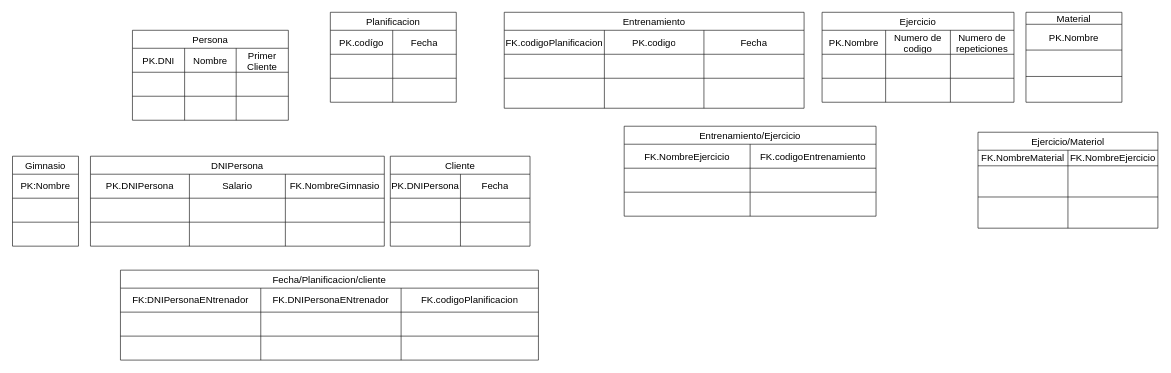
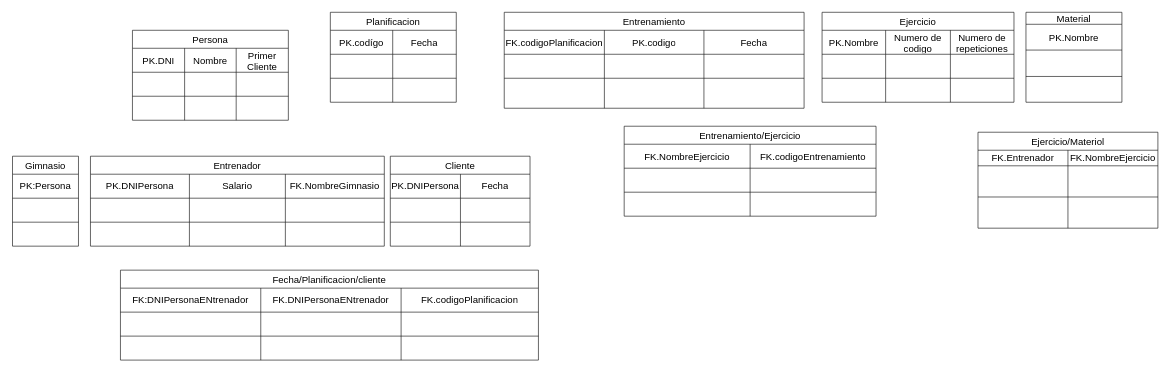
(1023, 158) -> (1023, 158)
(237, 166) -> (237, 166)
(45, 186) -> (45, 186)
